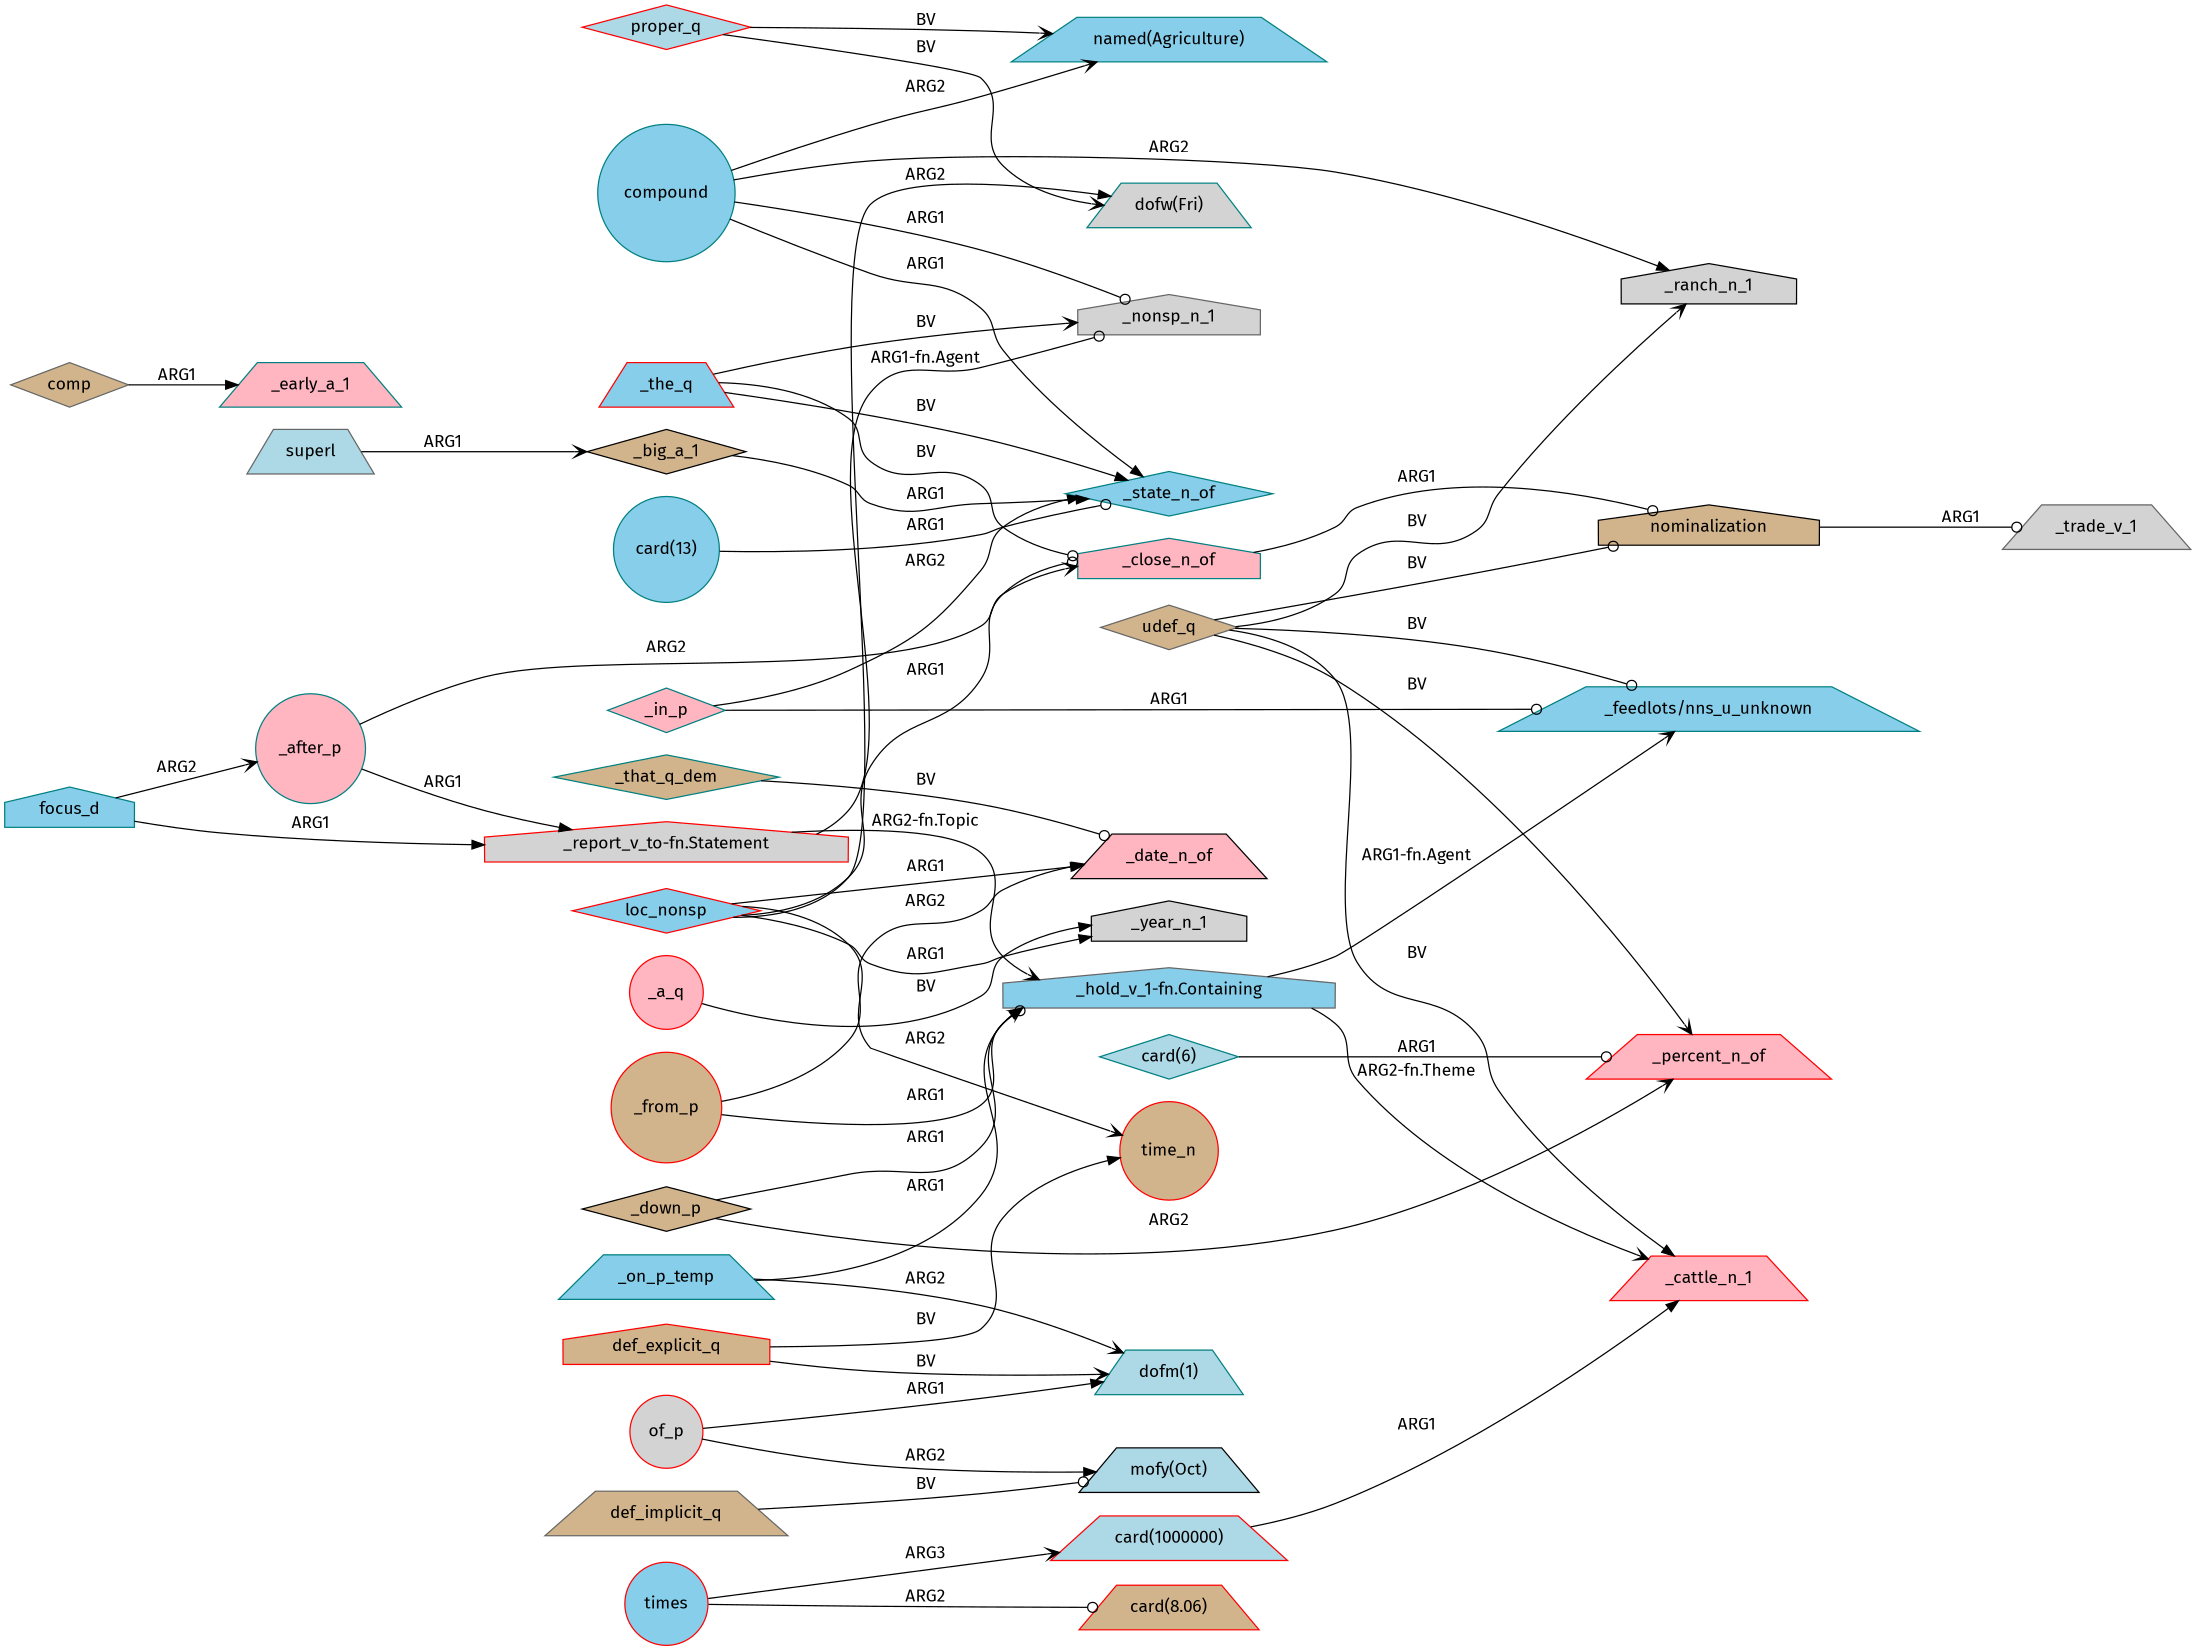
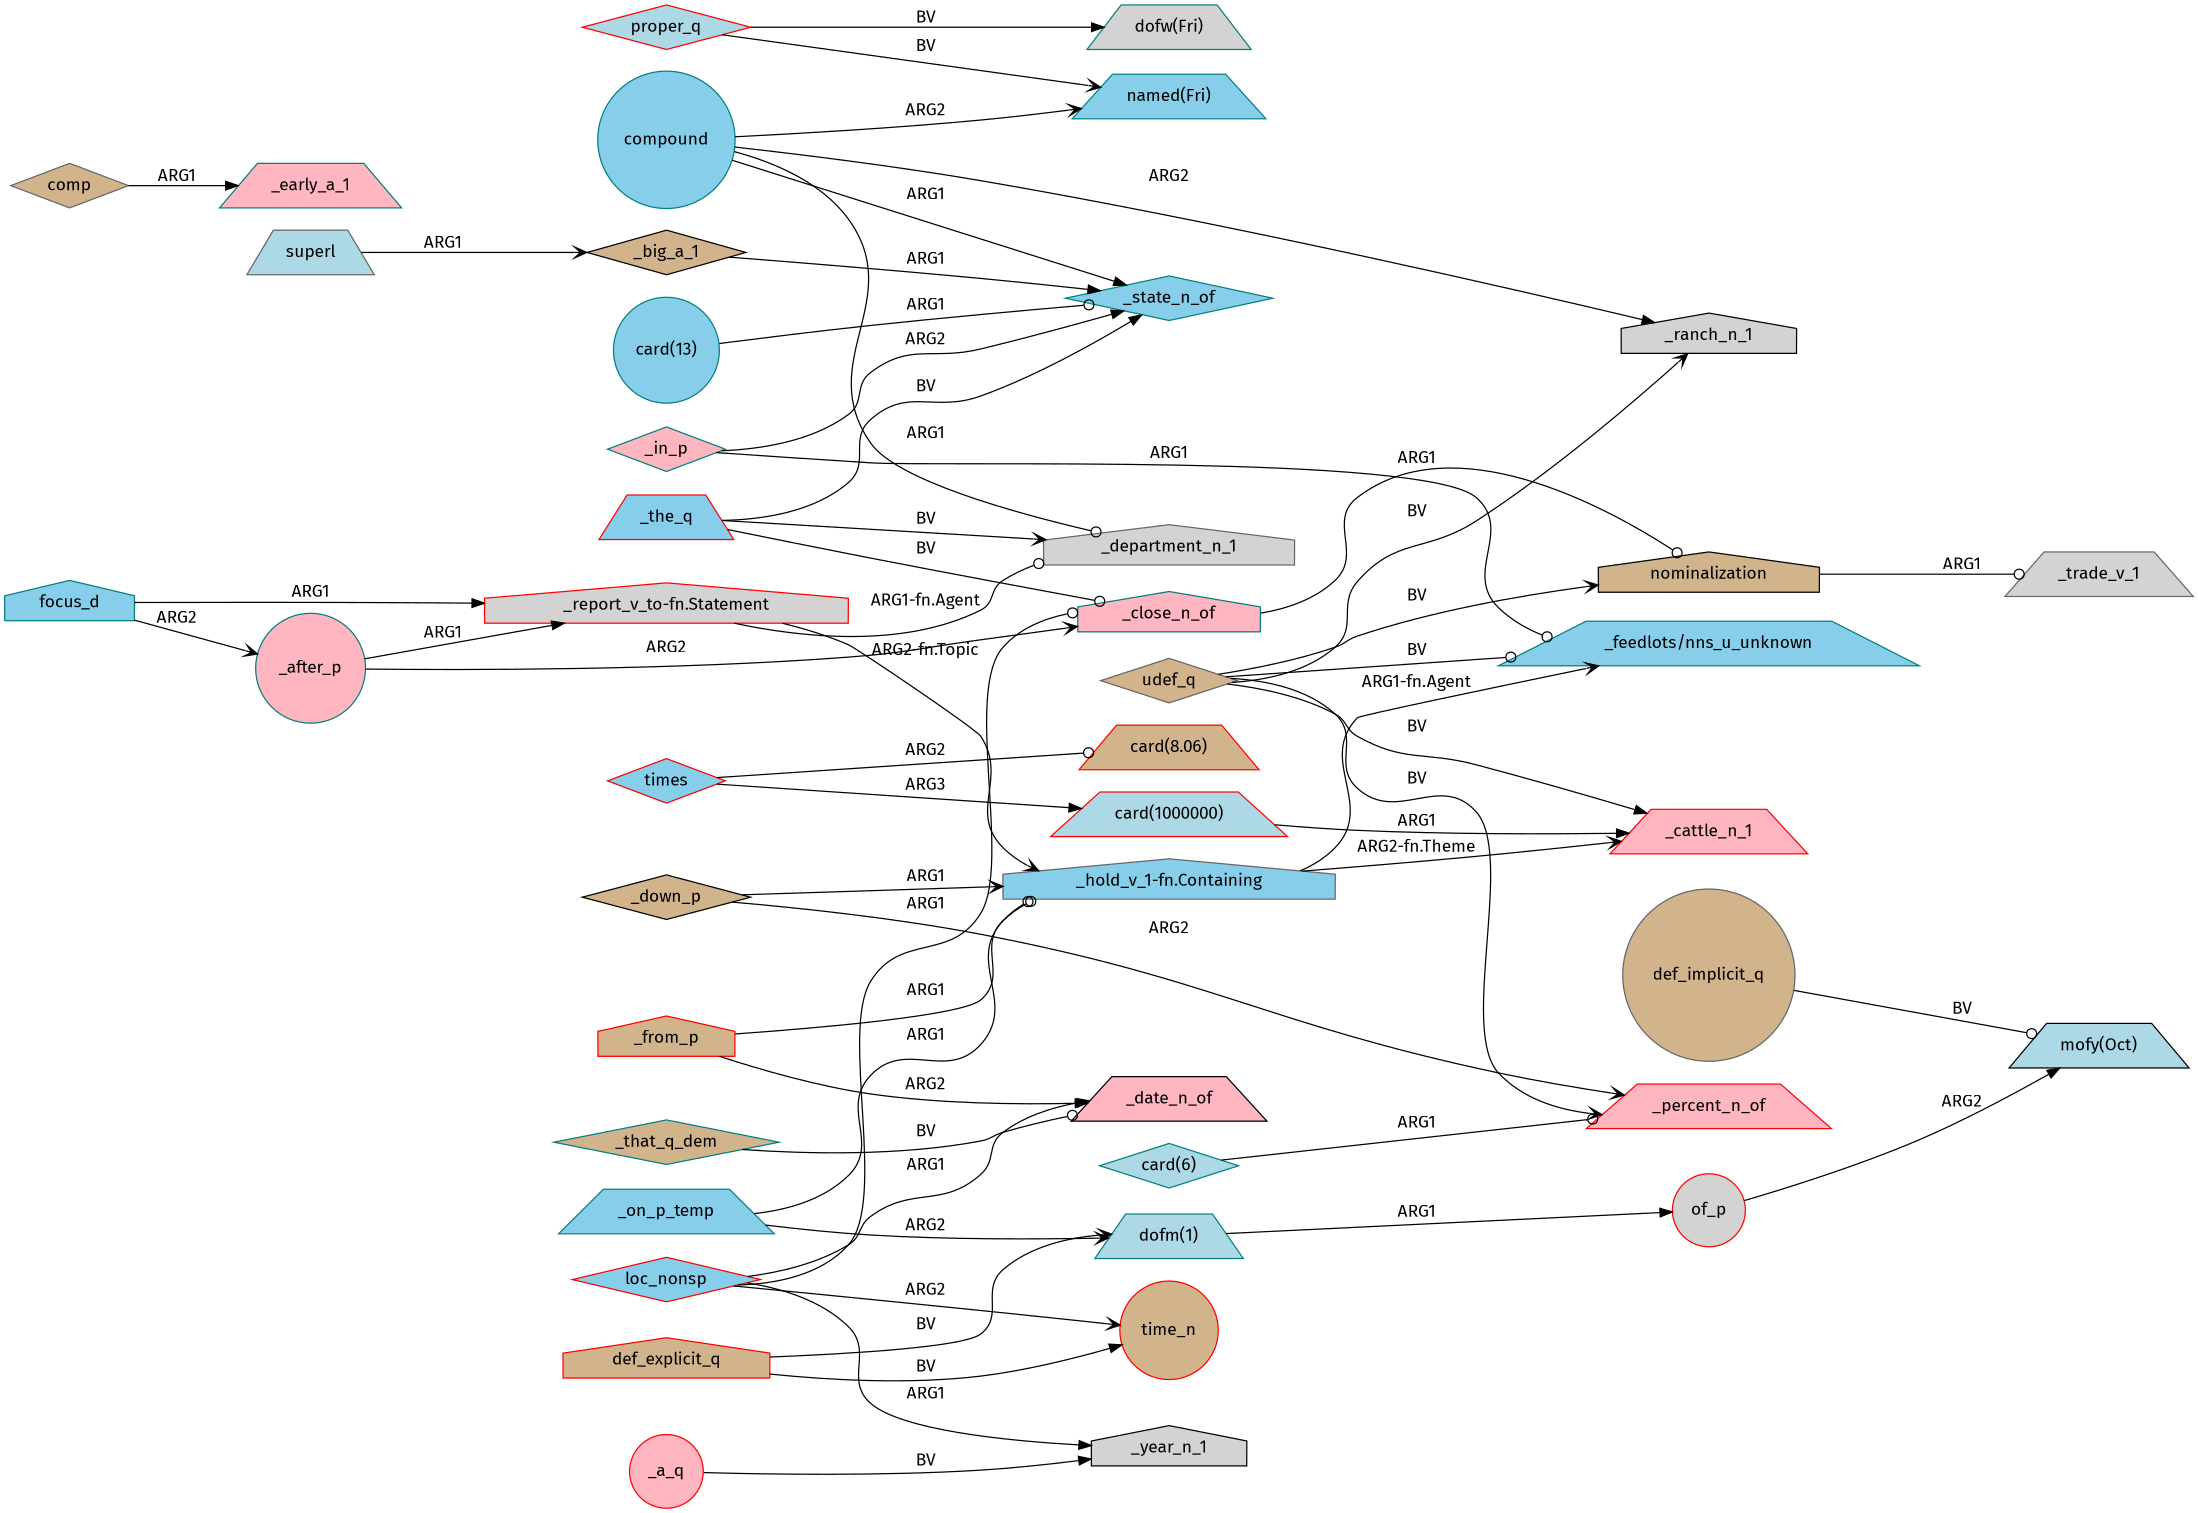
(1169, 40) -> (1169, 97)
(947, 69) -> (921, 27)
(1169, 317) -> (1169, 547)
(852, 384) -> none
(1411, 585) -> (1400, 623)
(666, 1108) -> (666, 1038)
(962, 1215) -> (899, 1060)
(897, 1408) -> (1443, 1223)
(666, 1513) -> (1709, 975)
(878, 1576) -> (893, 796)
(666, 1604) -> (666, 781)
